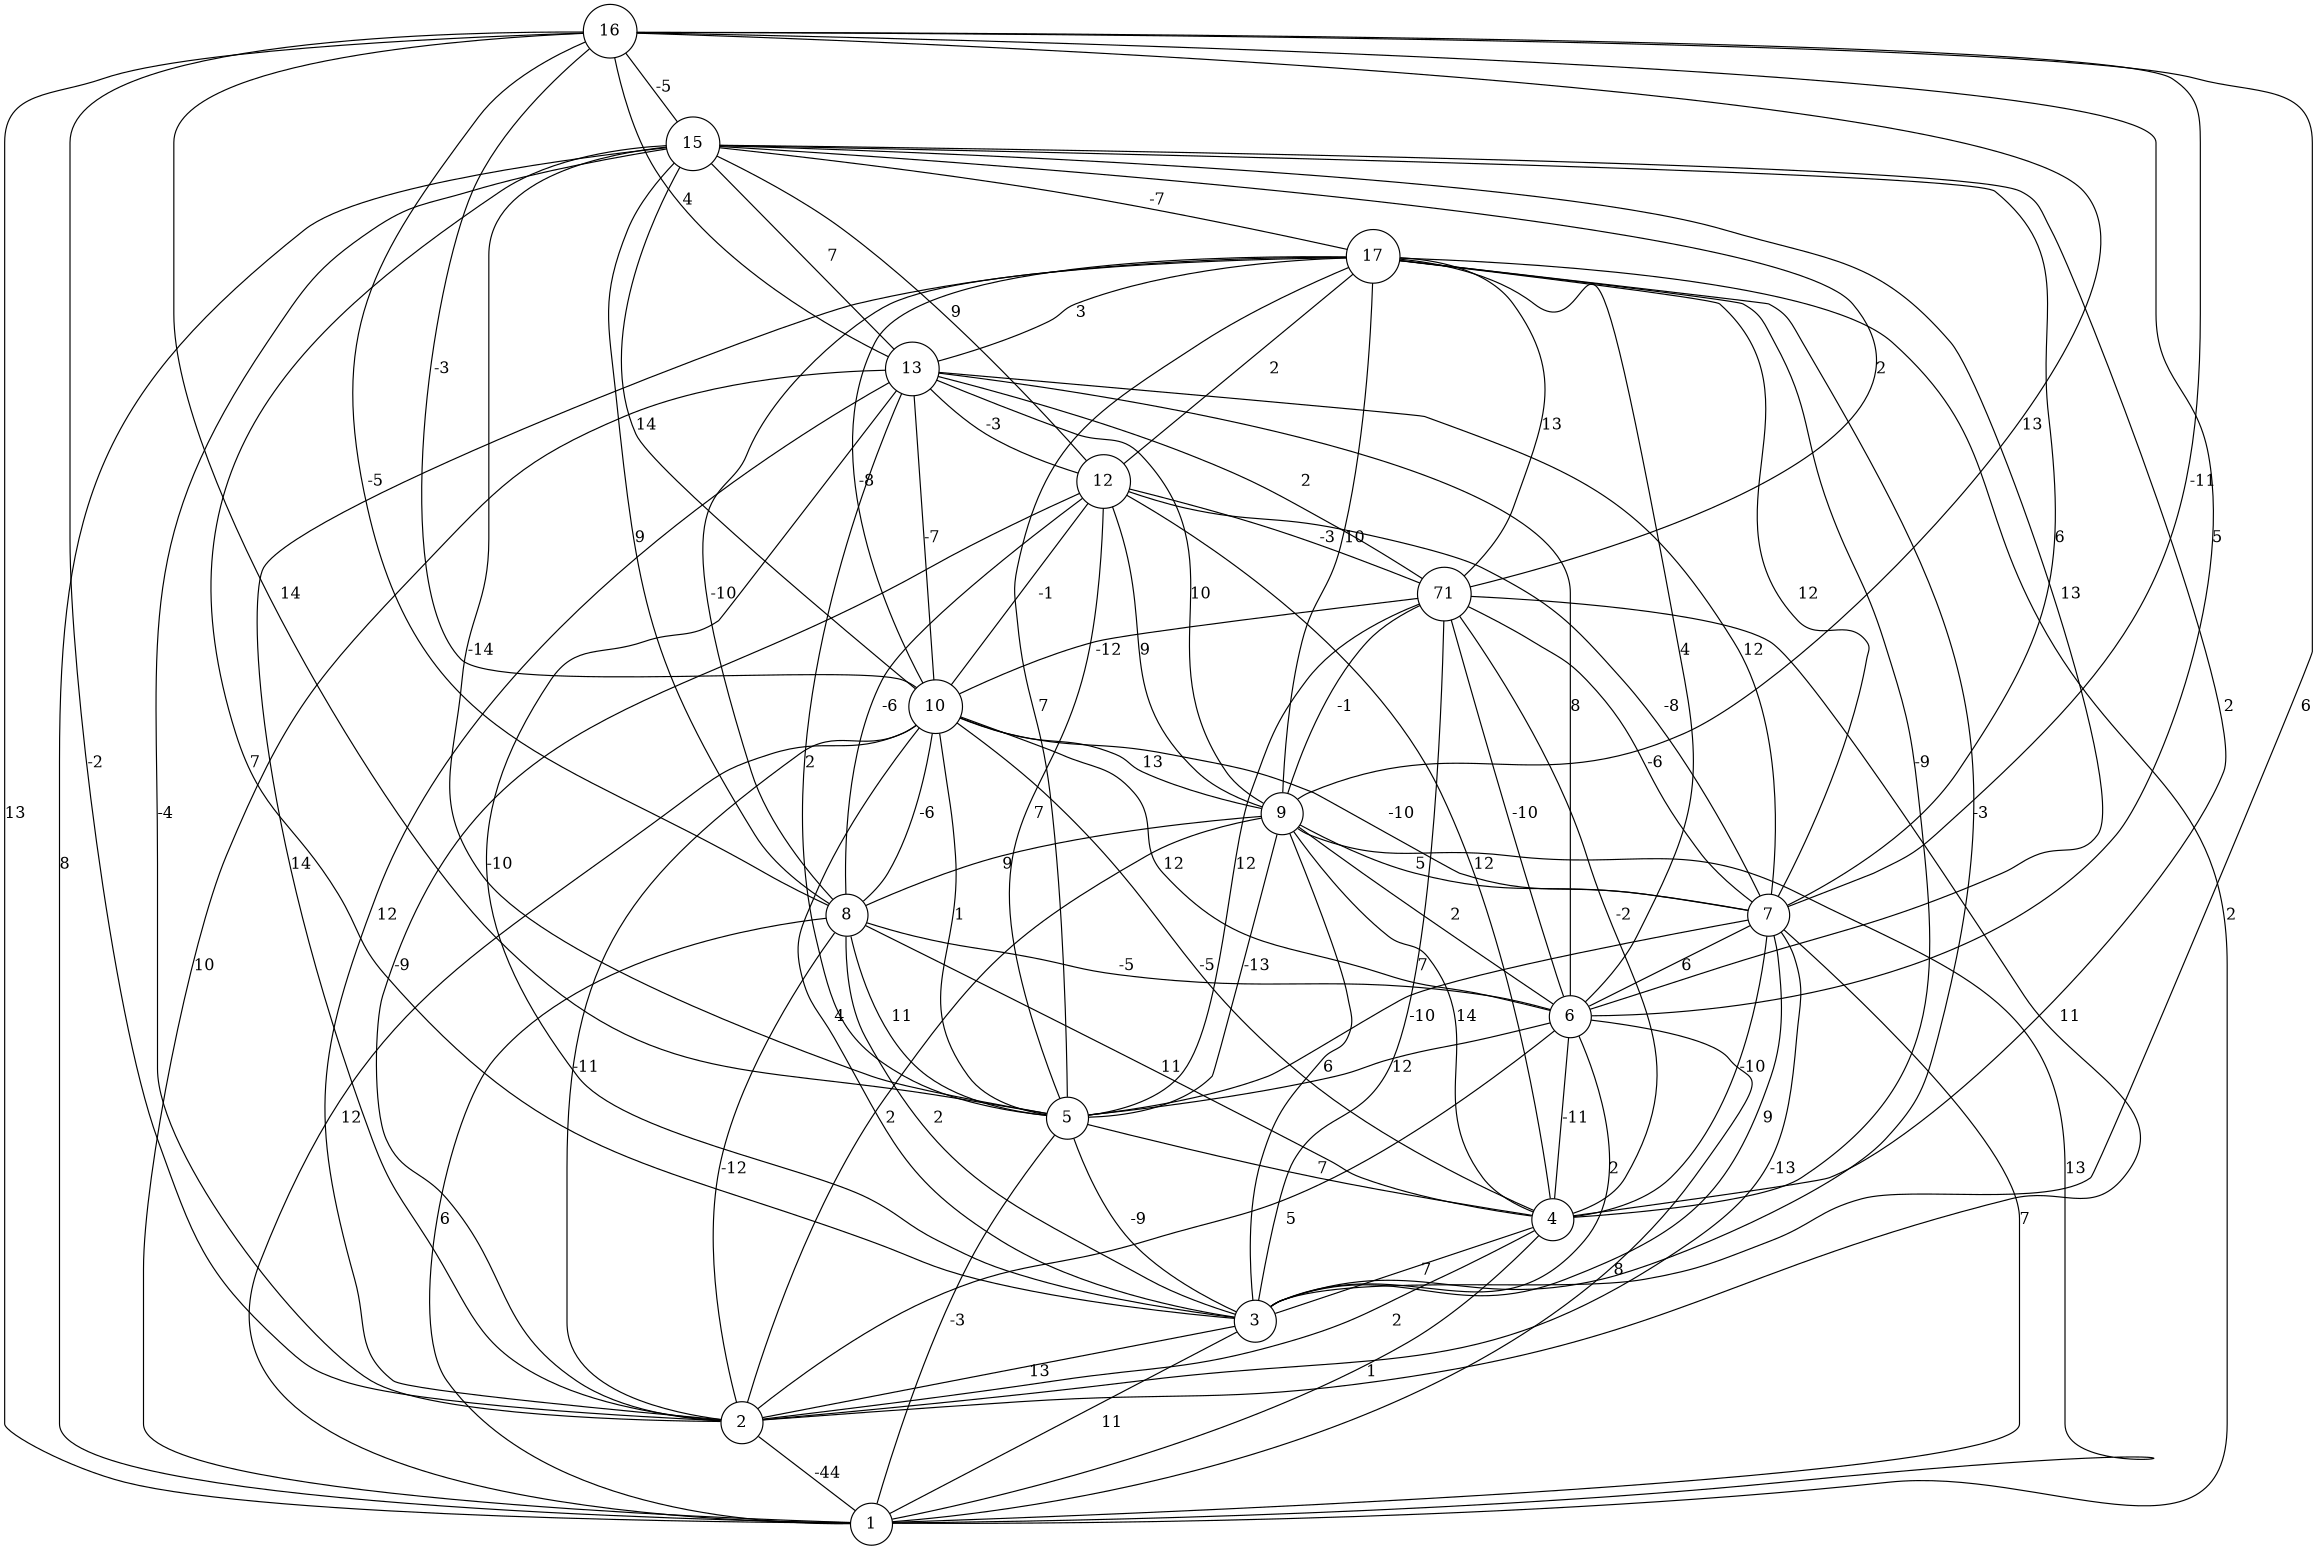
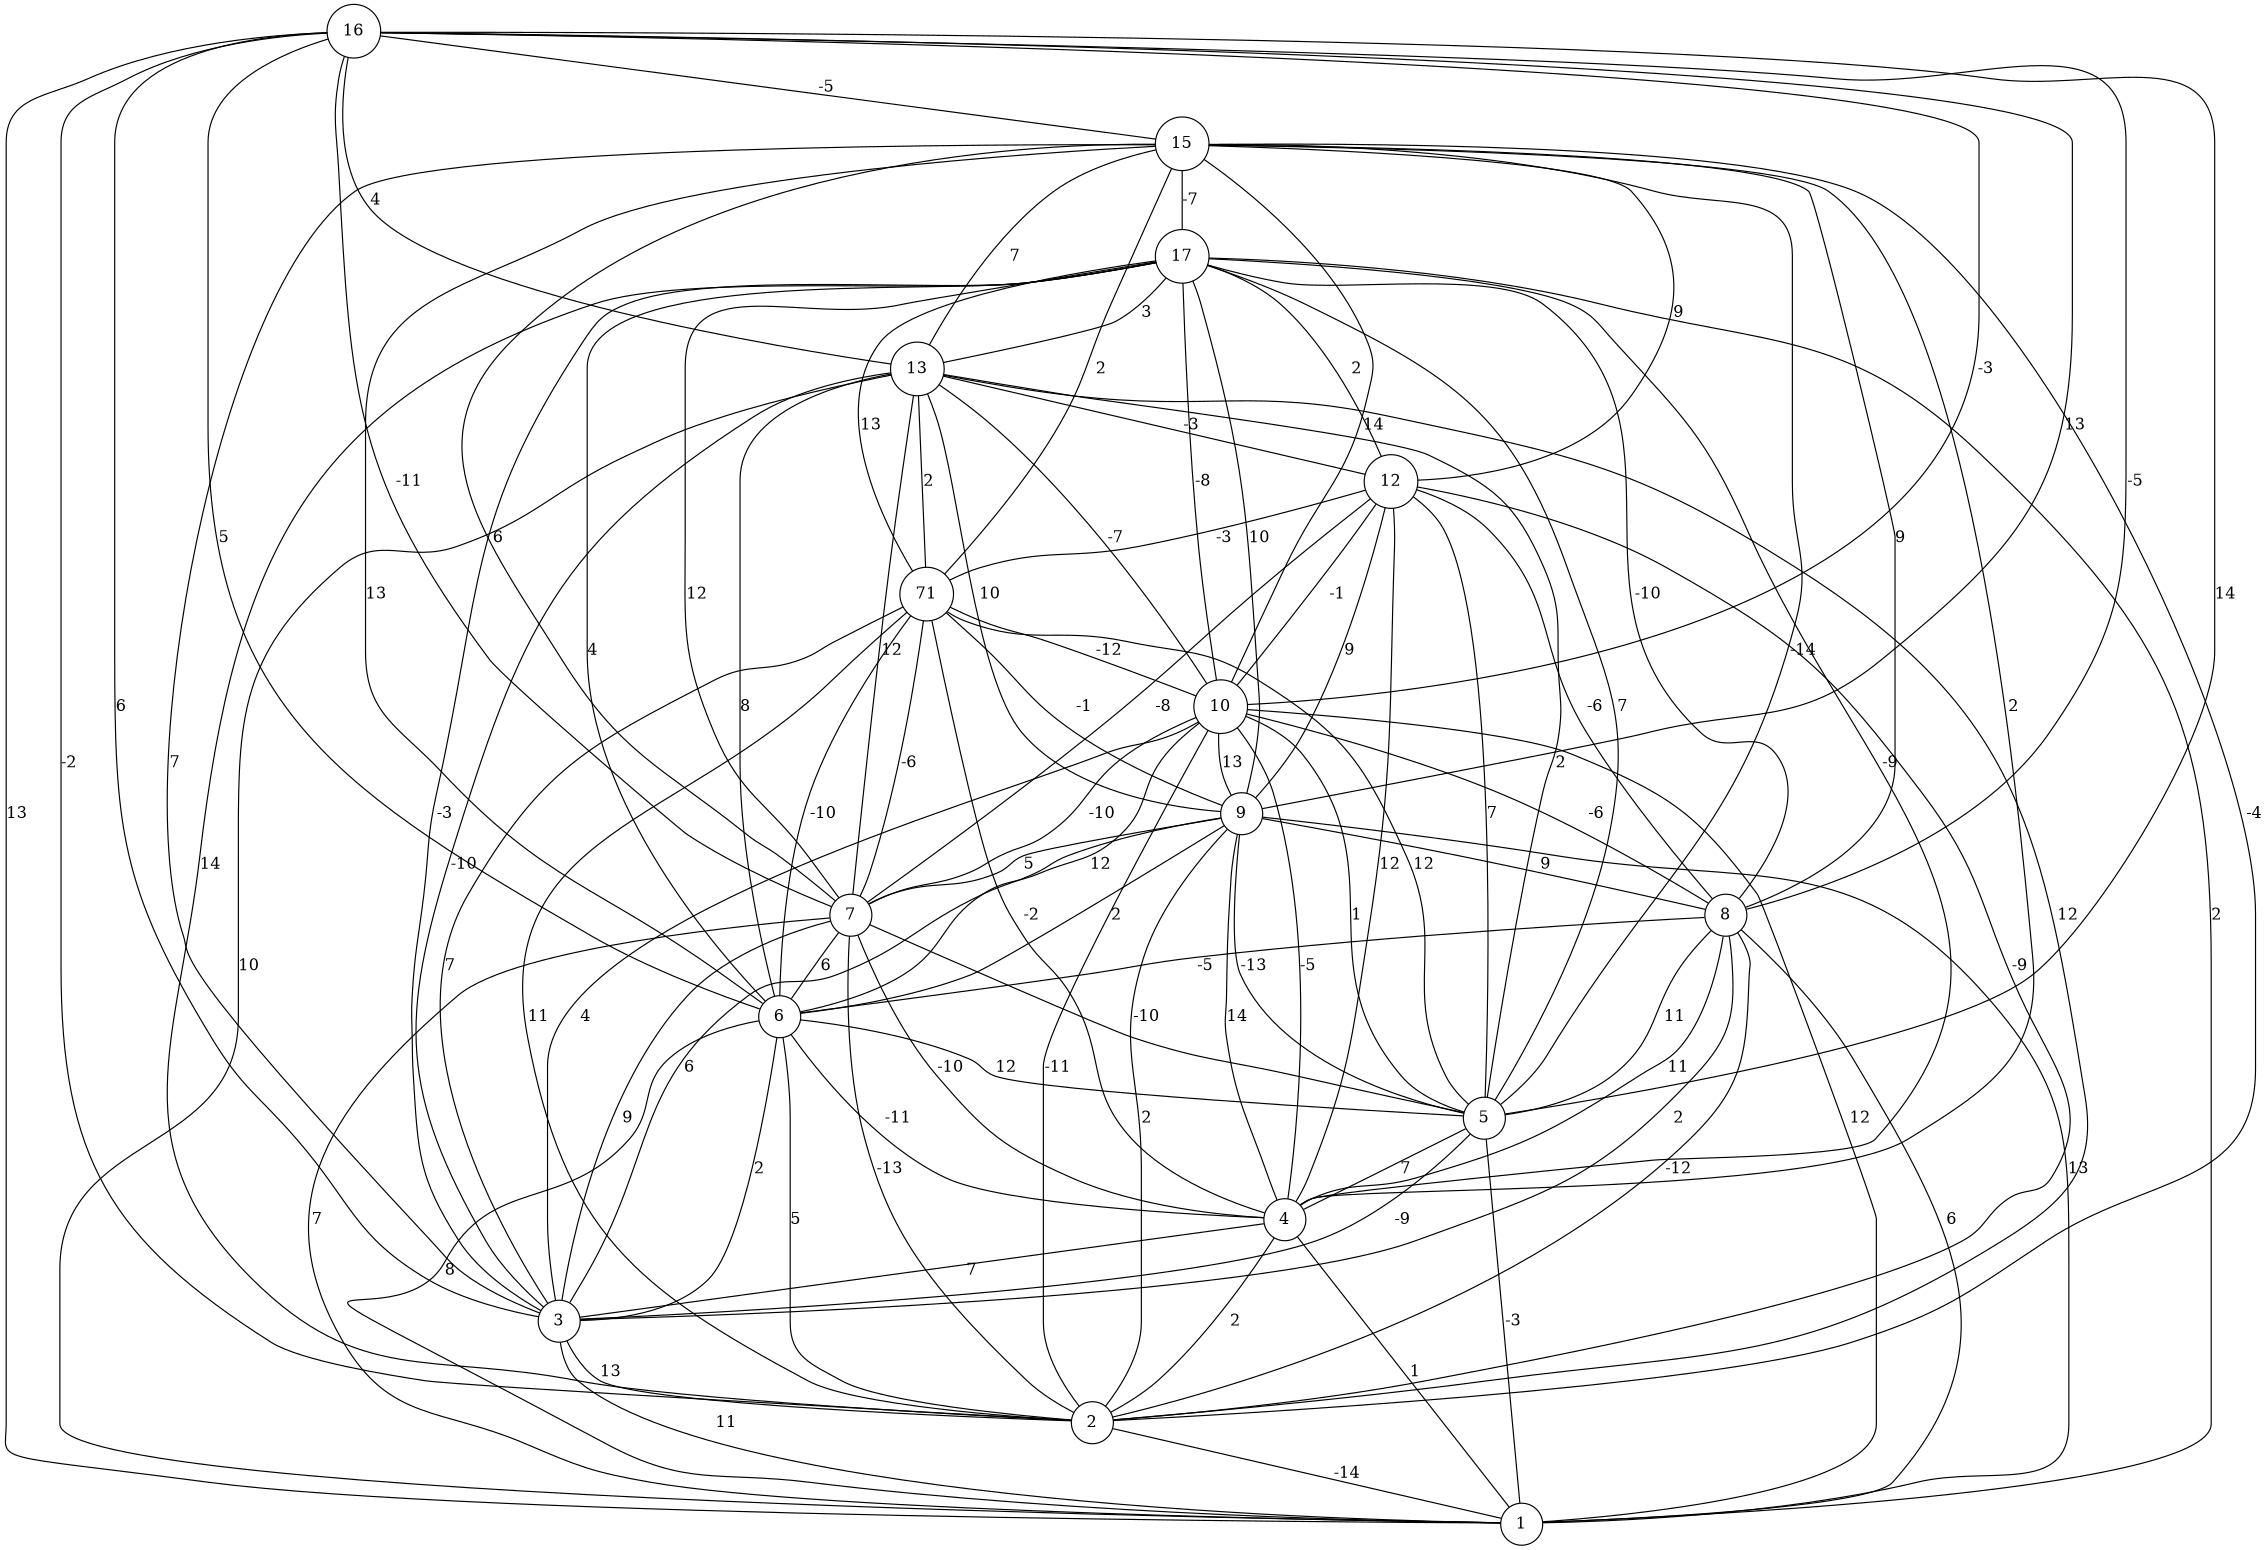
(60, 1002) -> none
(828, 1474) -> (1347, 1474)
